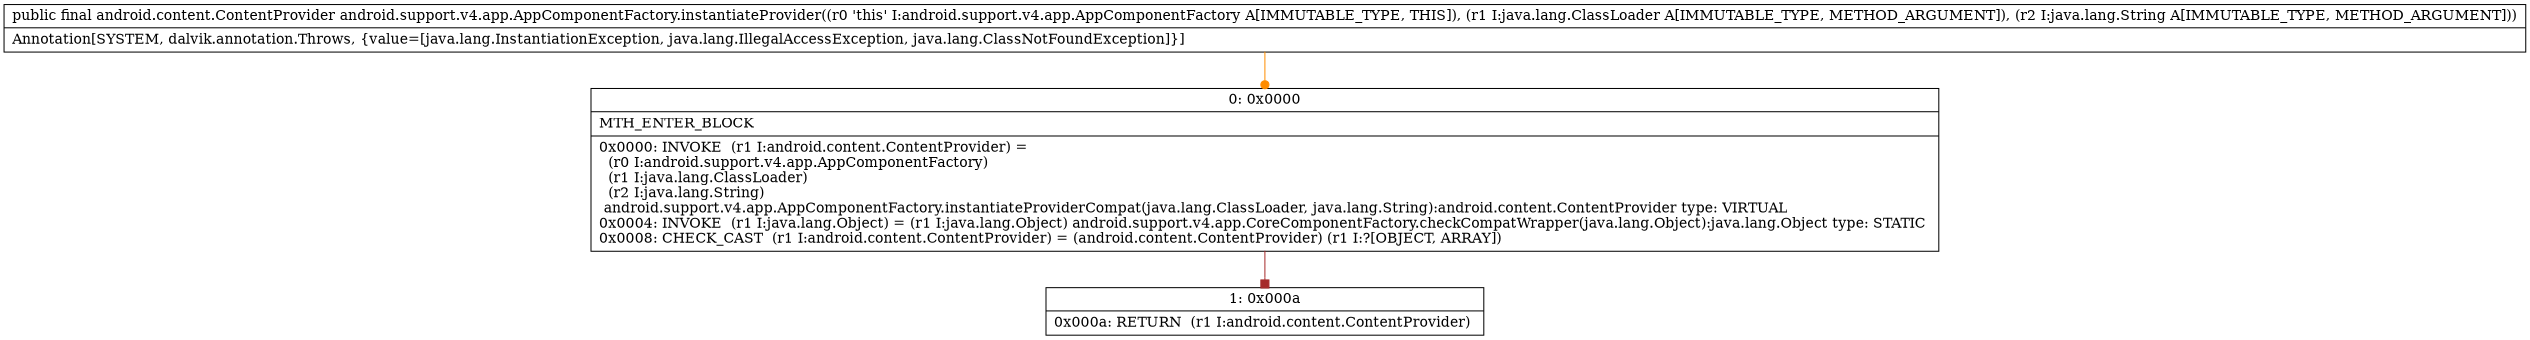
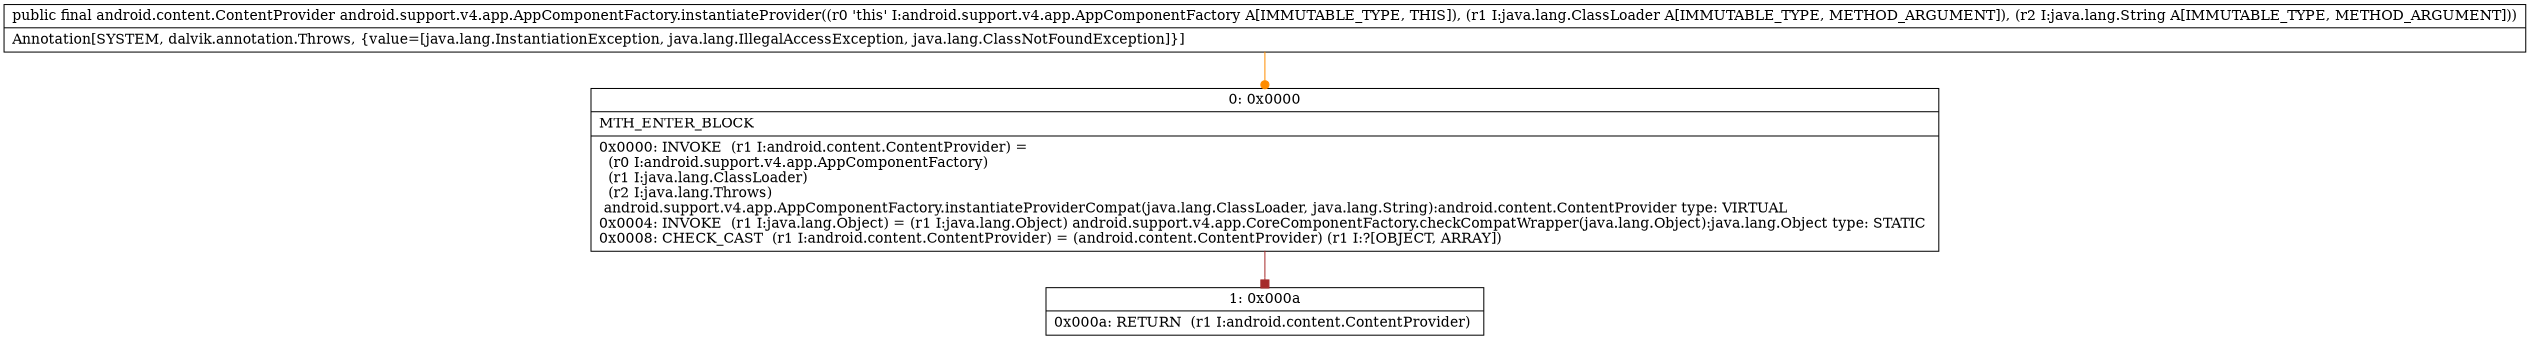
(682, 193) -> (686, 193)
